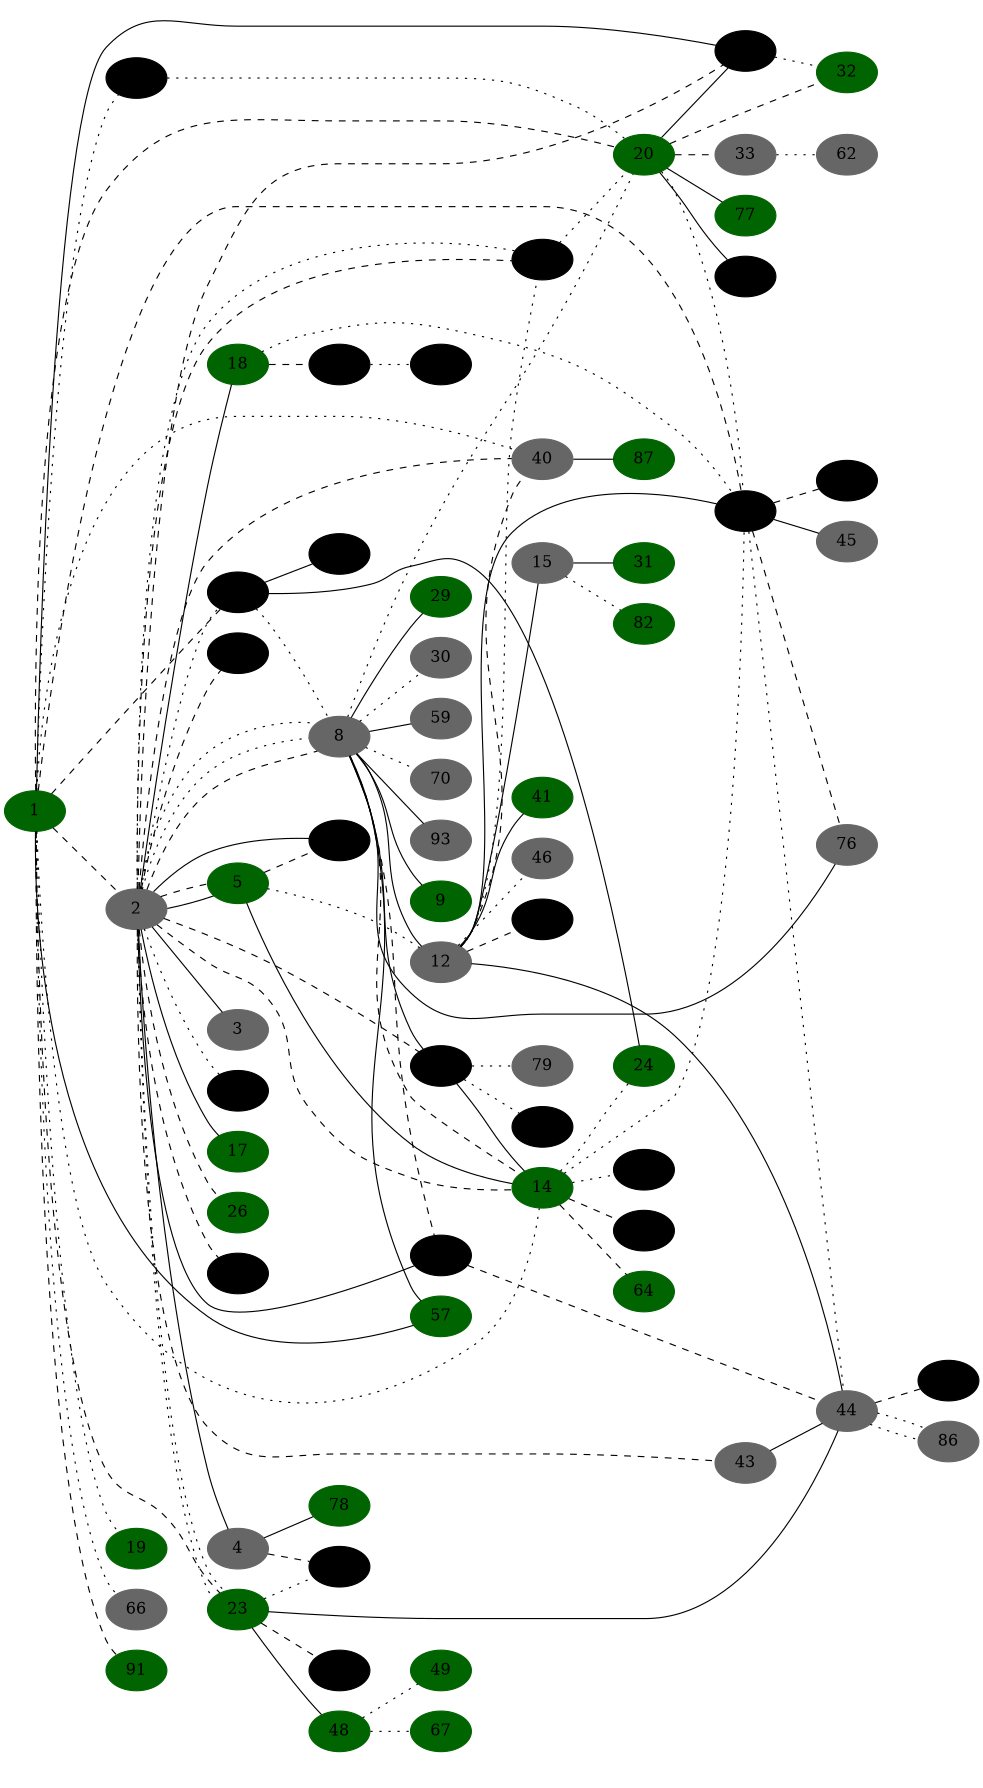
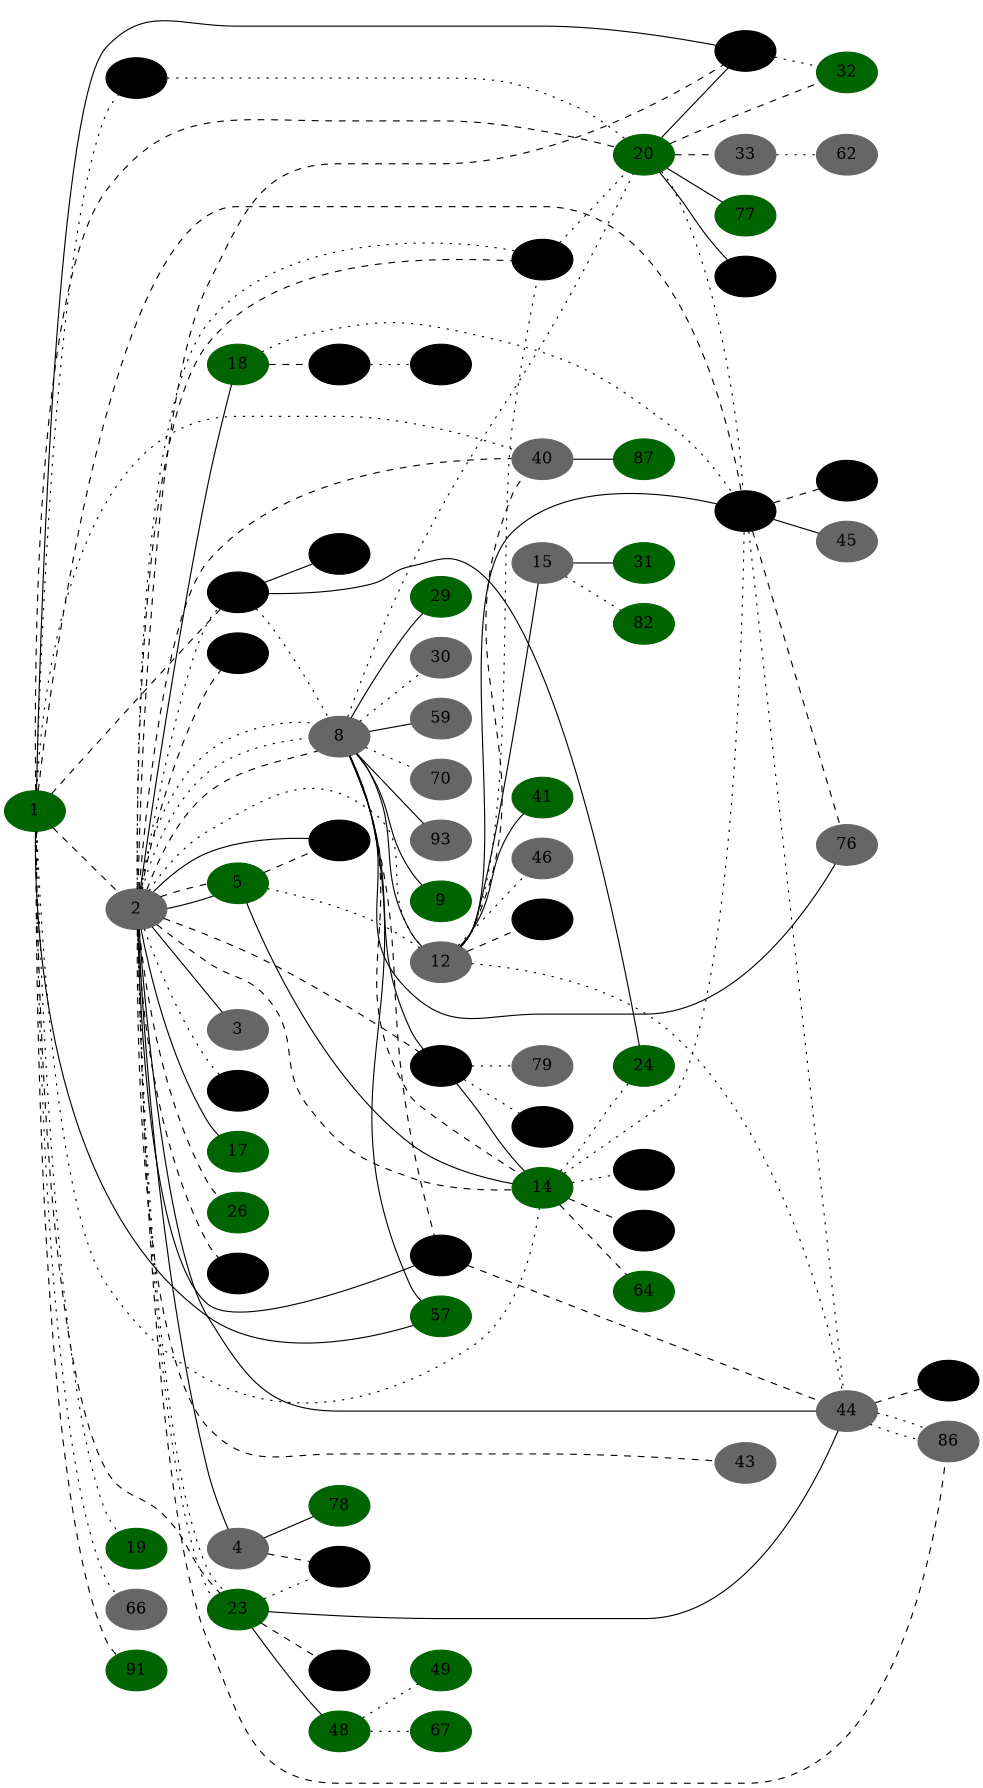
none -> (320, 789)
(731, 1105) -> (731, 1105)
(796, 1437) -> (320, 1410)
none -> (285, 1772)
